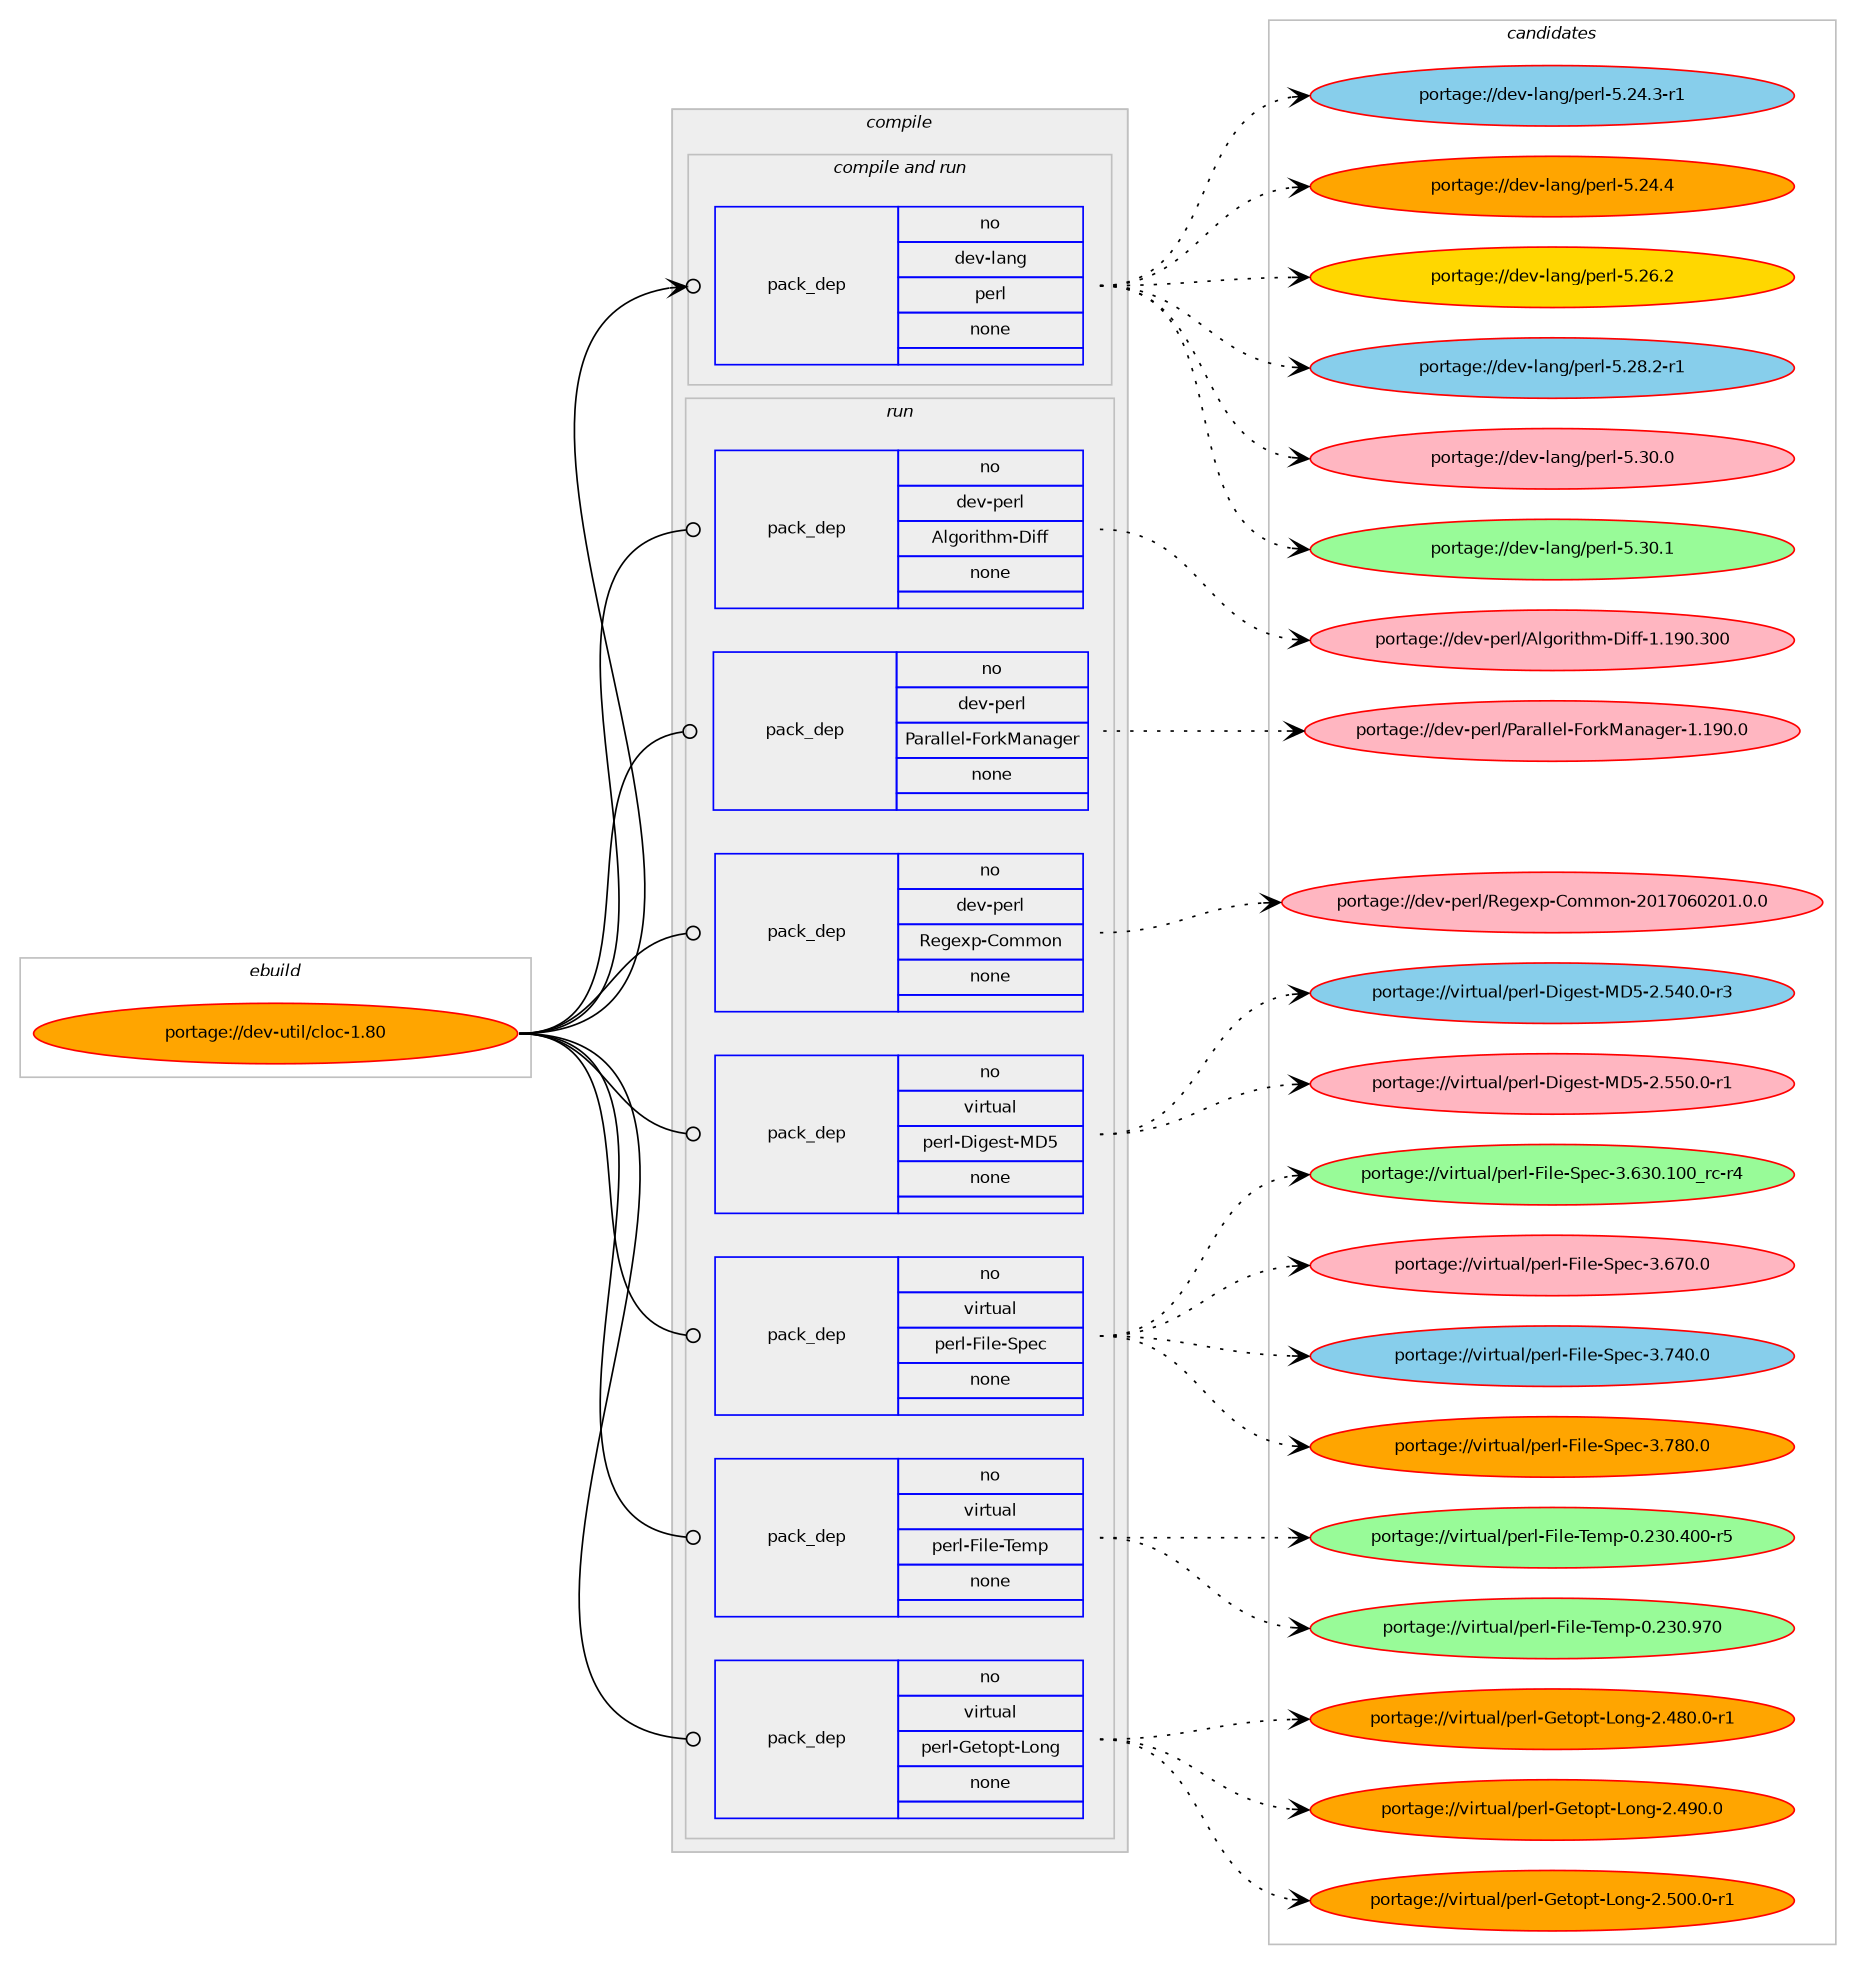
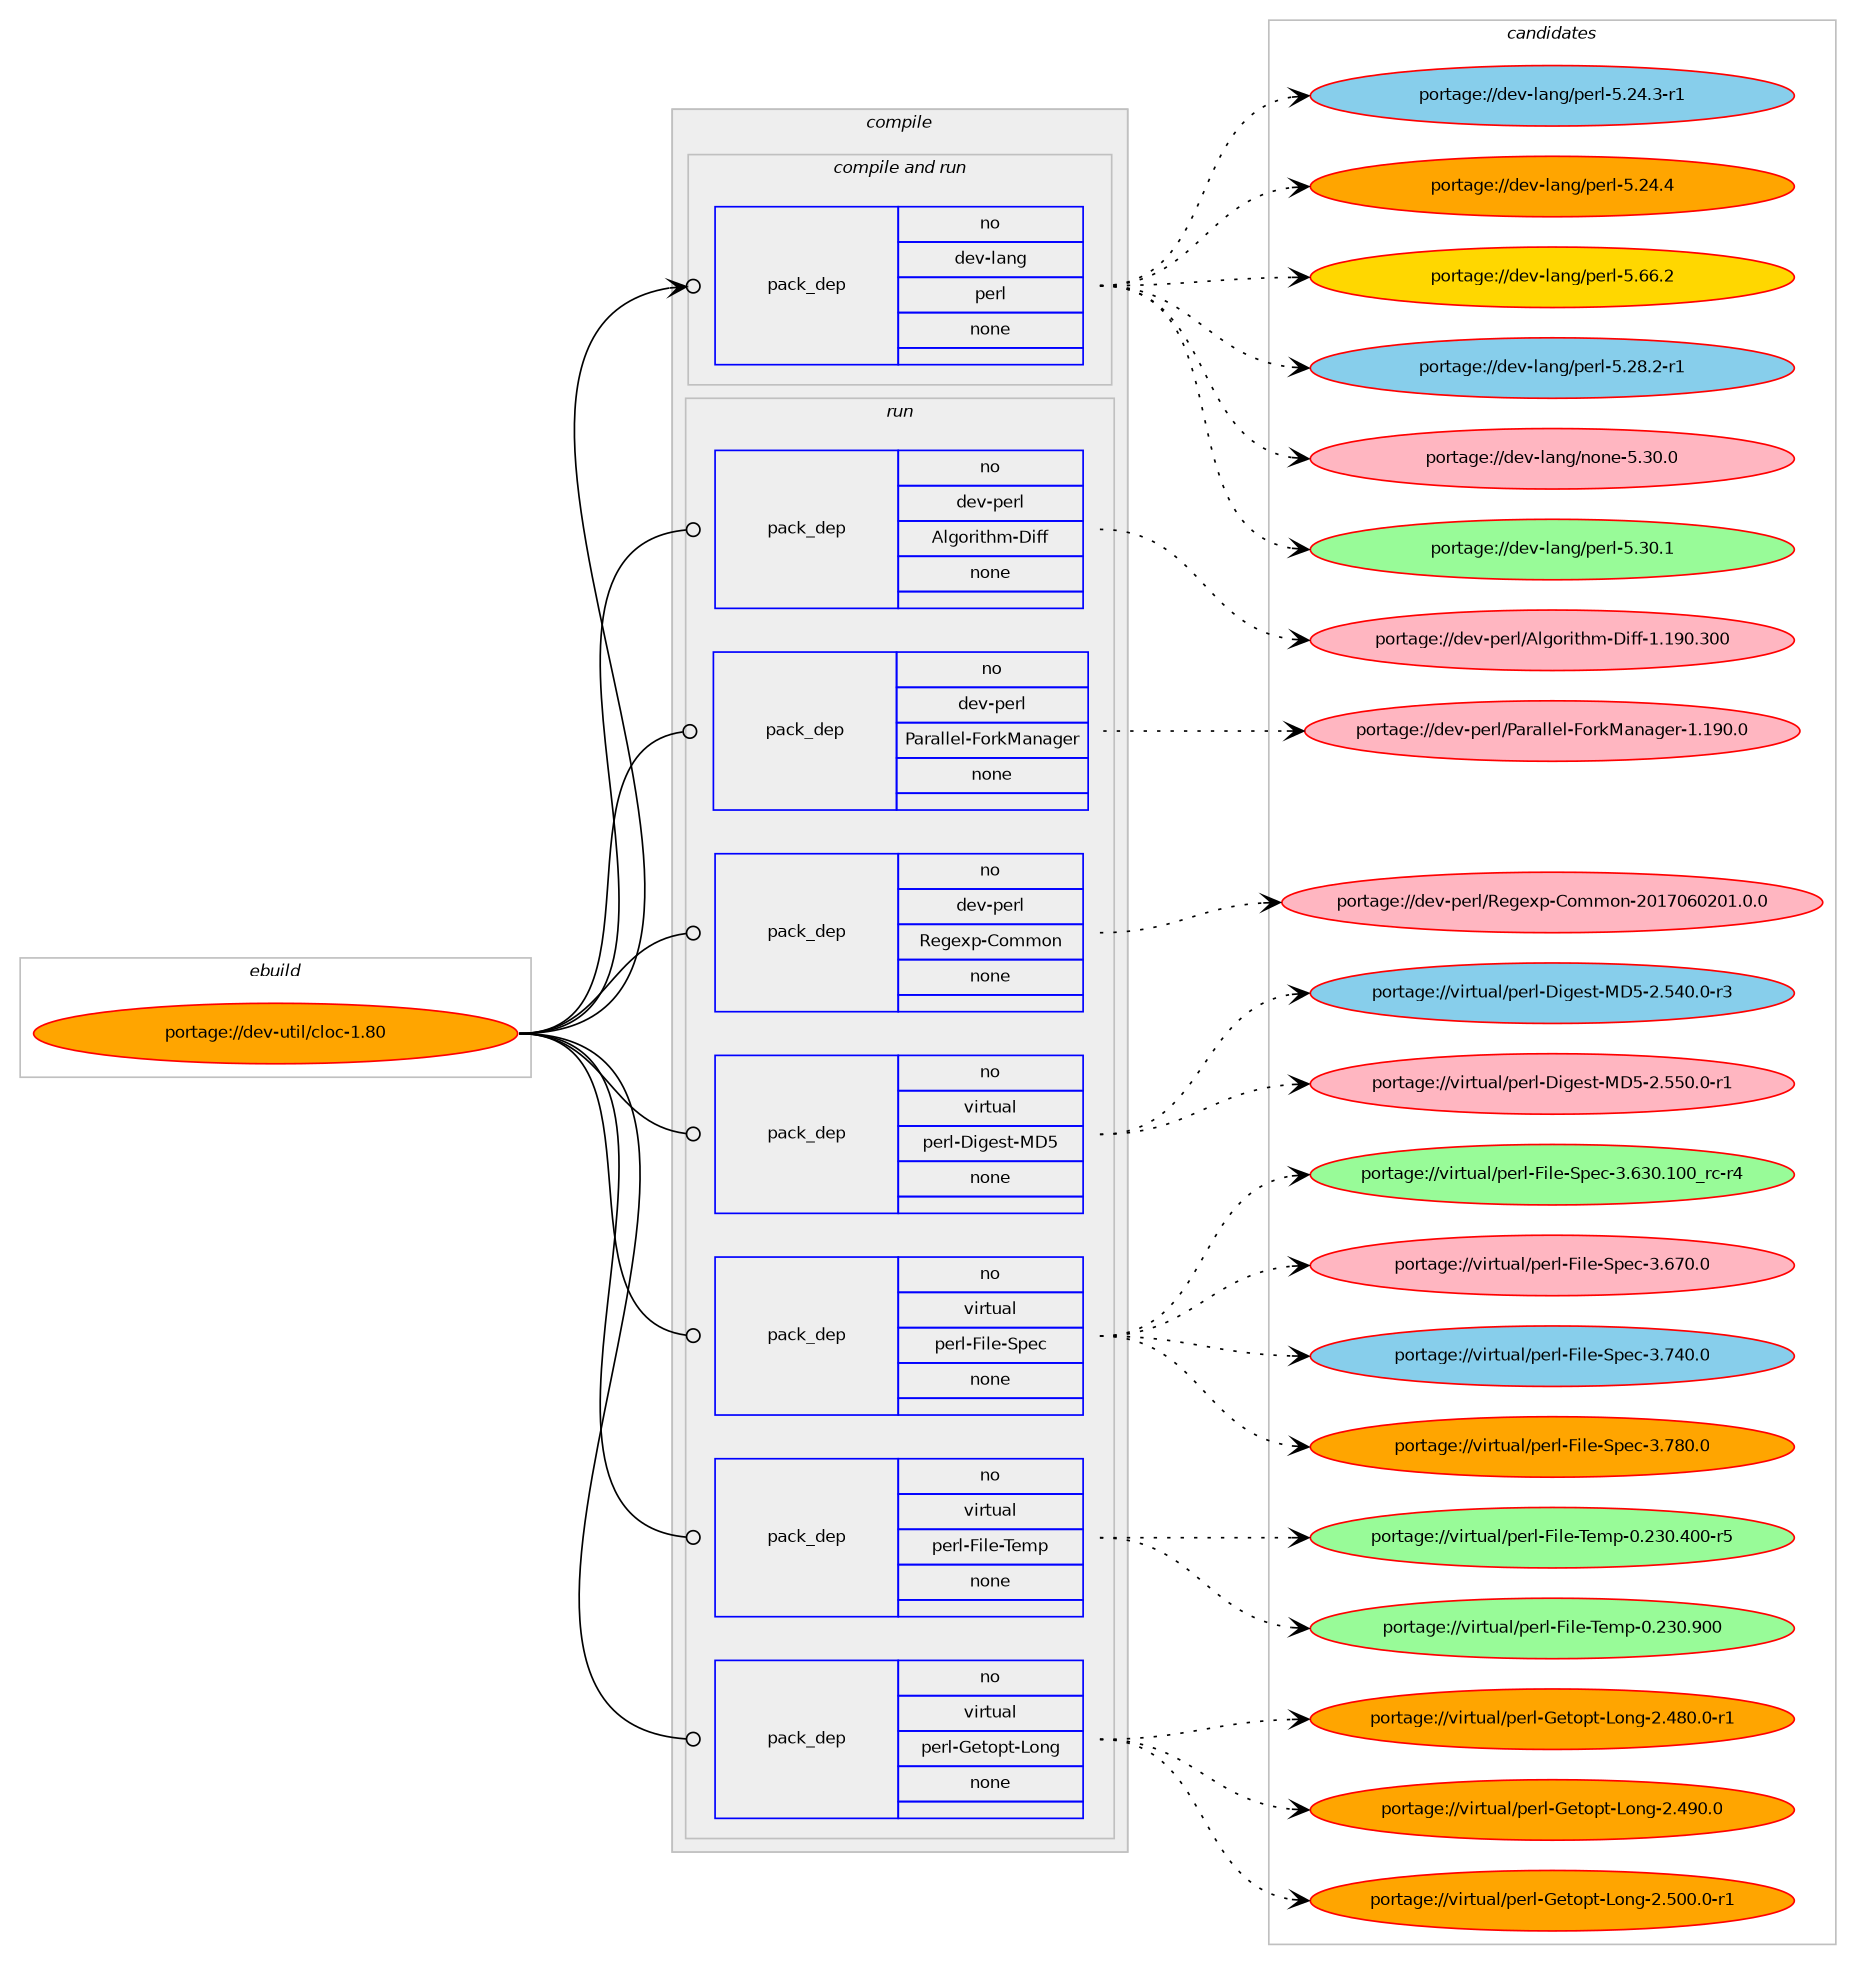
(1552, 277) -> (1552, 277)
(1552, 459) -> (1552, 459)
(1552, 1628) -> (1552, 1628)
